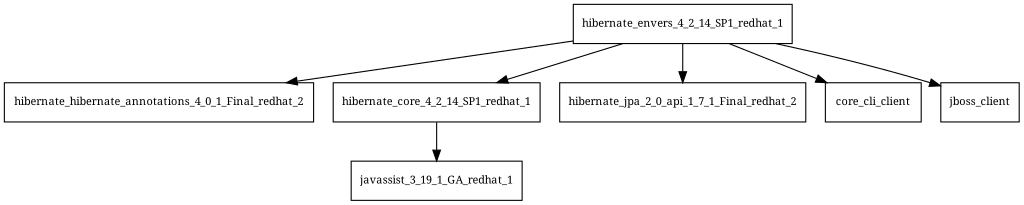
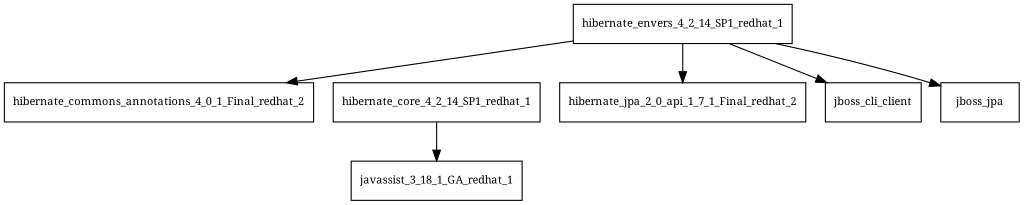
(565, 61) -> none
(159, 102) -> (159, 102)
(873, 102) -> (873, 102)
(980, 102) -> (980, 102)
(437, 181) -> (437, 181)
